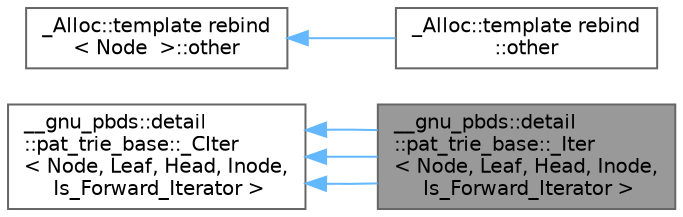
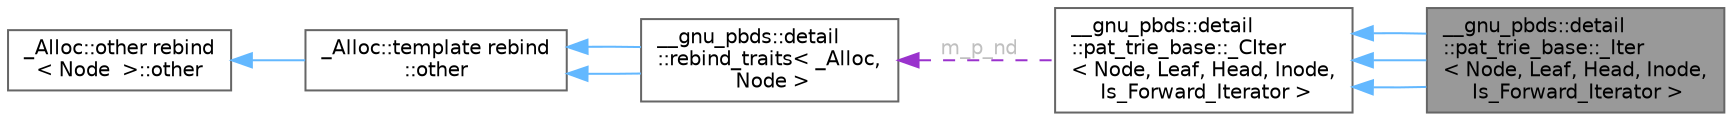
(157, 38) -> (120, 60)
none -> (770, 60)
